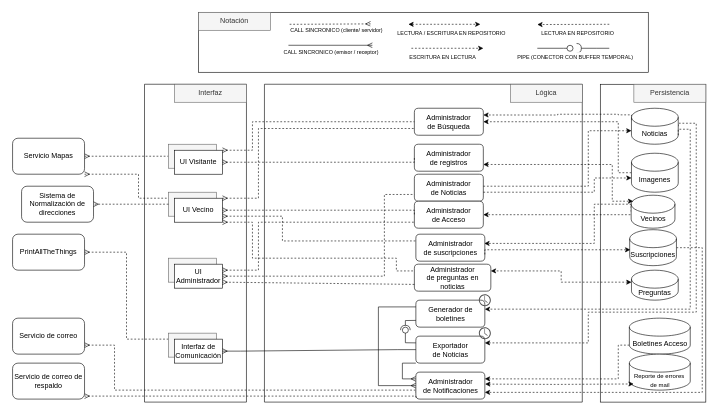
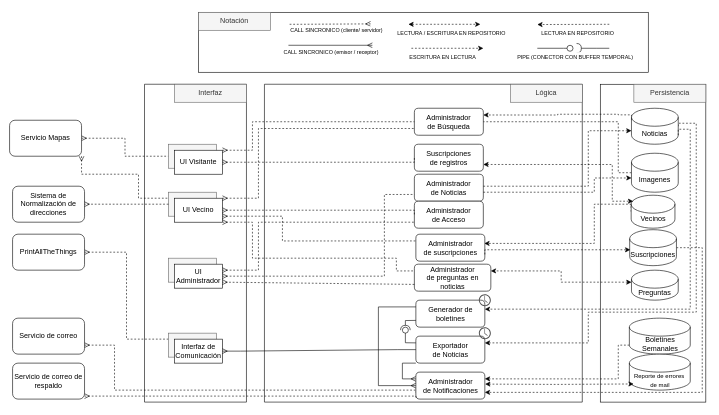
(488, 122) -> (486, 122)
(48, 156) -> (45, 138)
(449, 158) -> (449, 158)
(57, 204) -> (48, 204)
(488, 215) -> none
(660, 344) -> (660, 344)
